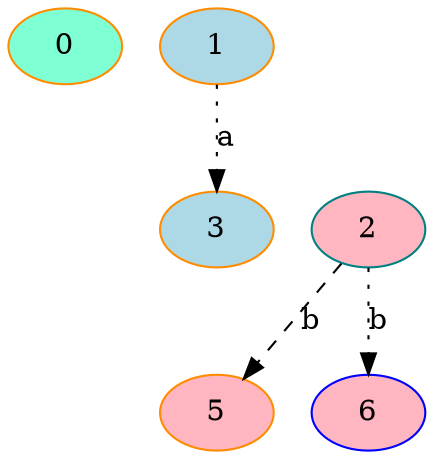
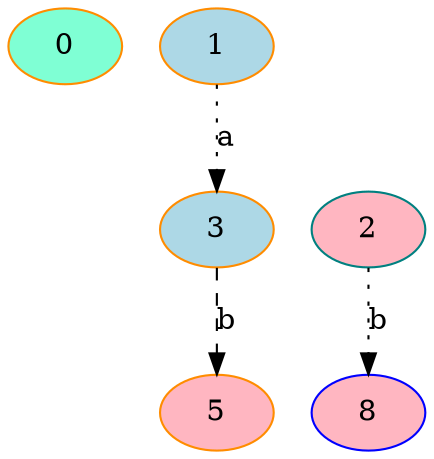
(299, 313) -> (217, 311)
(368, 413) -> (368, 413)
